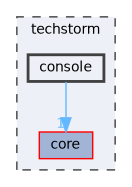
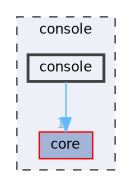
(66, 30) -> (66, 30)
